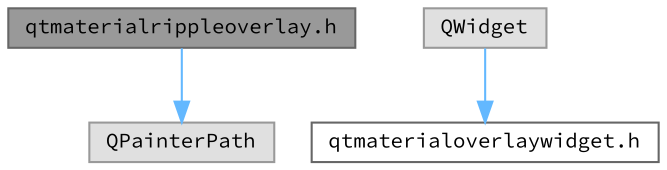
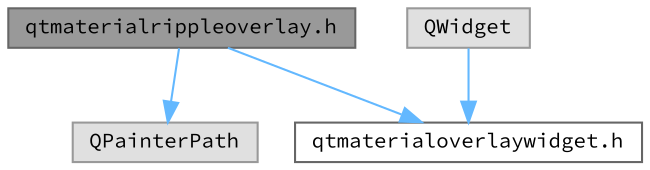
none -> (315, 81)
